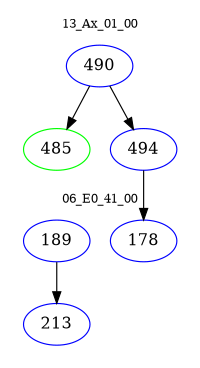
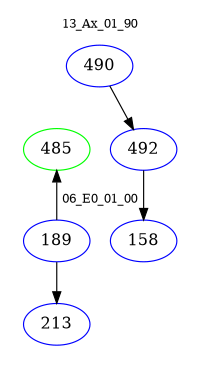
(100, 25) -> (100, 25)
(81, 102) -> (57, 201)
(144, 149) -> (144, 149)
(100, 200) -> (100, 200)
(144, 241) -> (144, 241)
